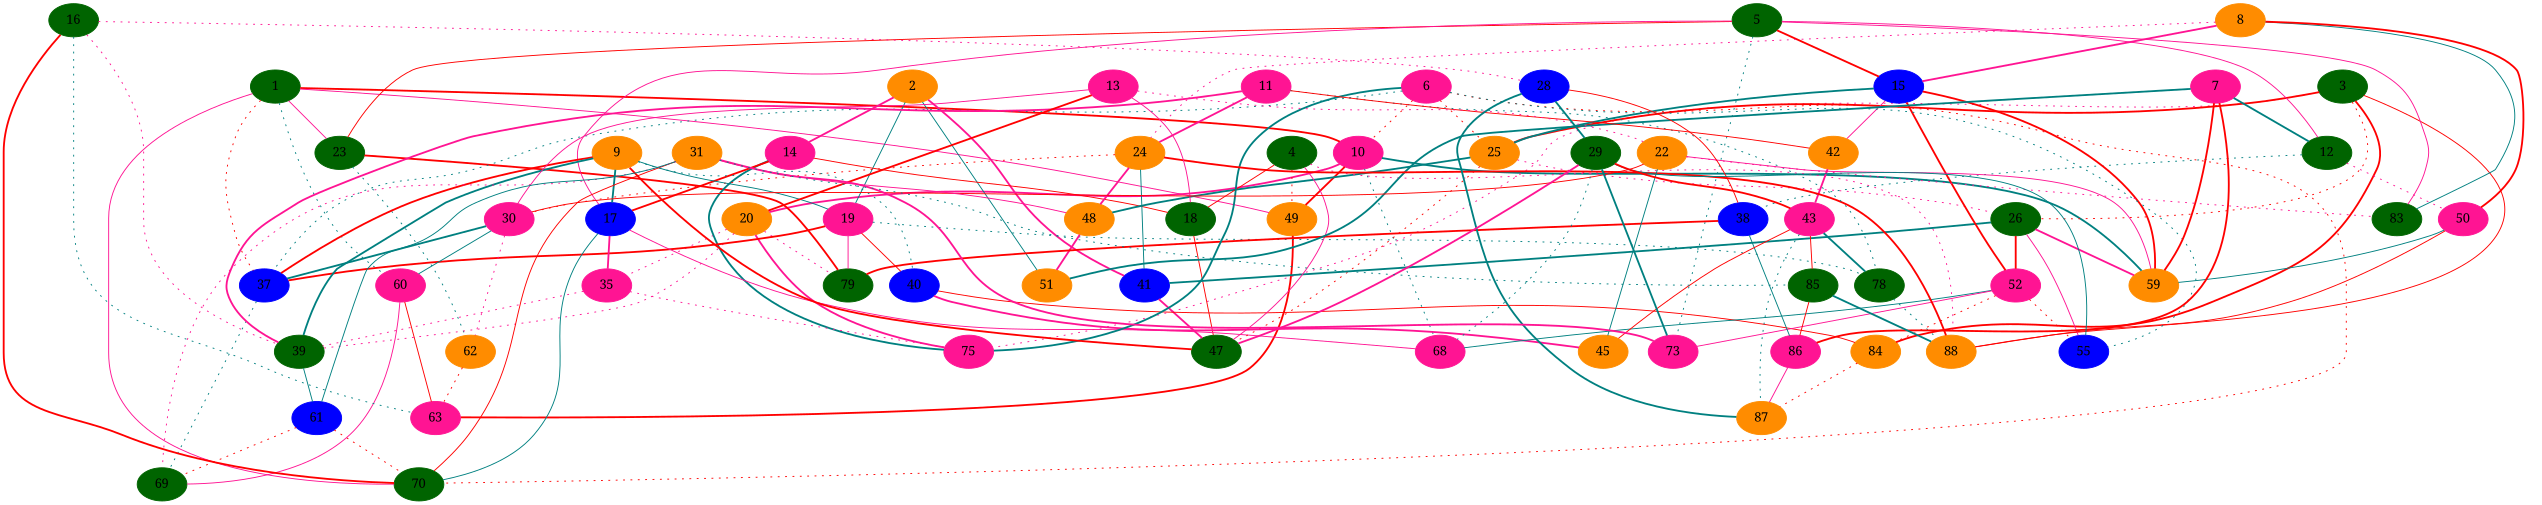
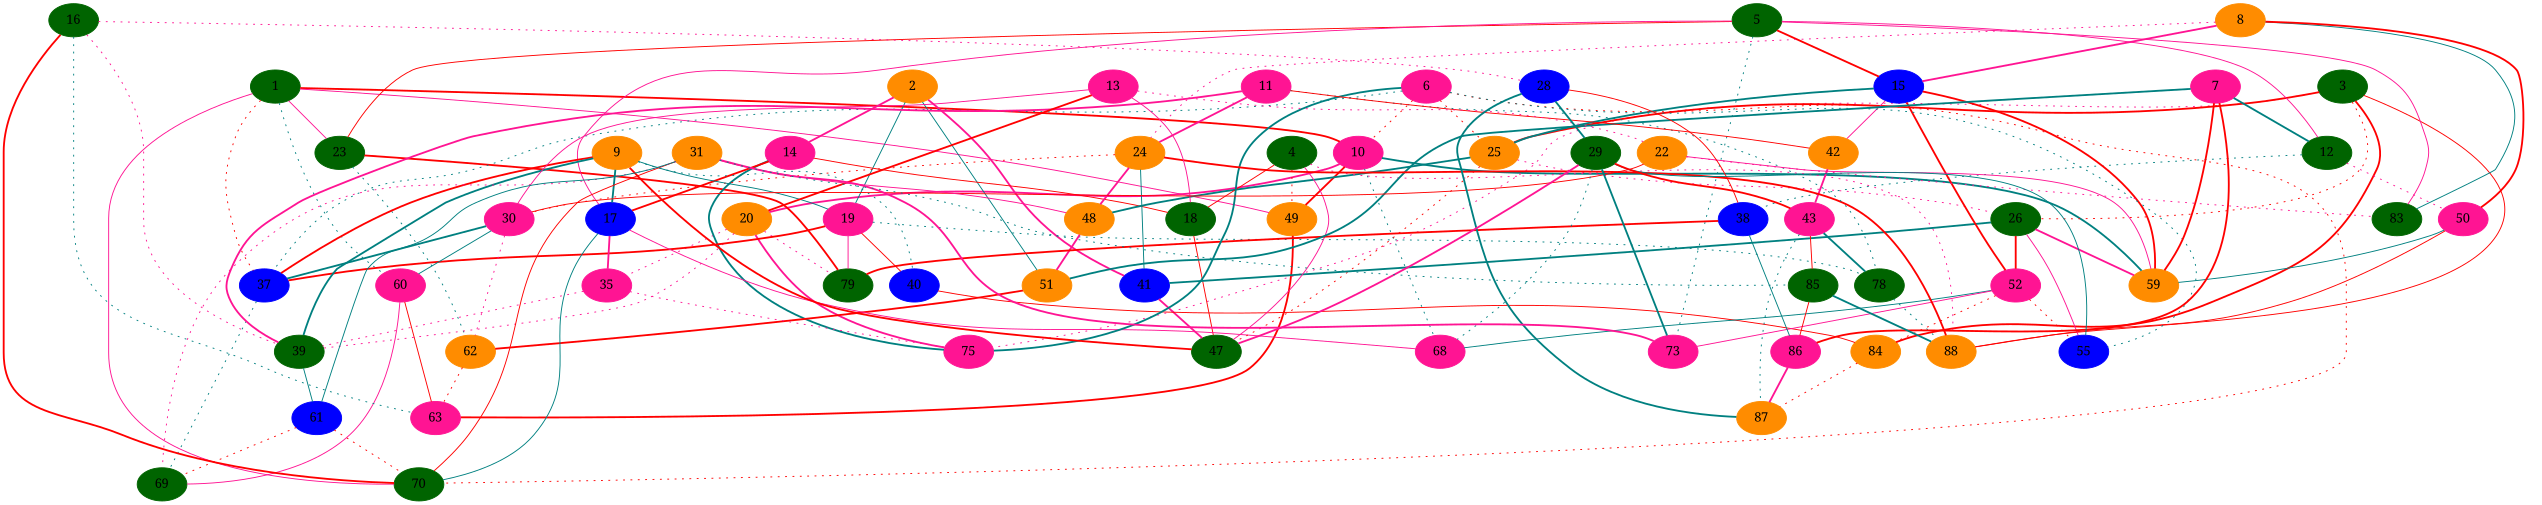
none -> (760, 324)
(1603, 352) -> none
(1779, 385) -> (1779, 385)
